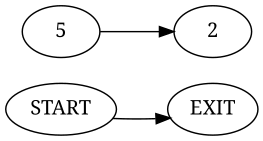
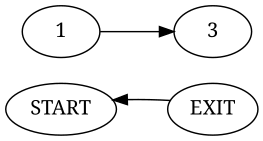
(61, 32) -> (61, 32)
(213, 32) -> (213, 32)
(134, 119) -> (149, 100)
